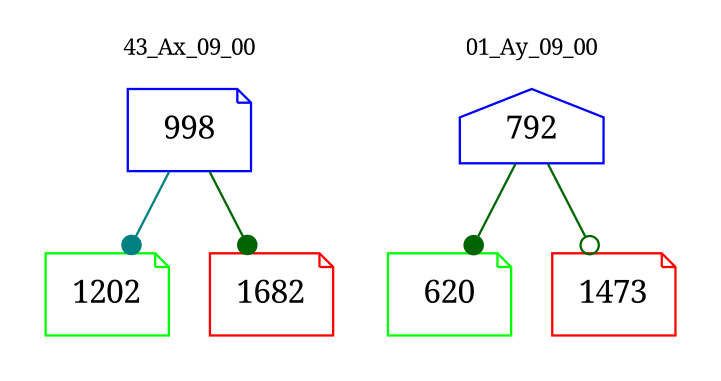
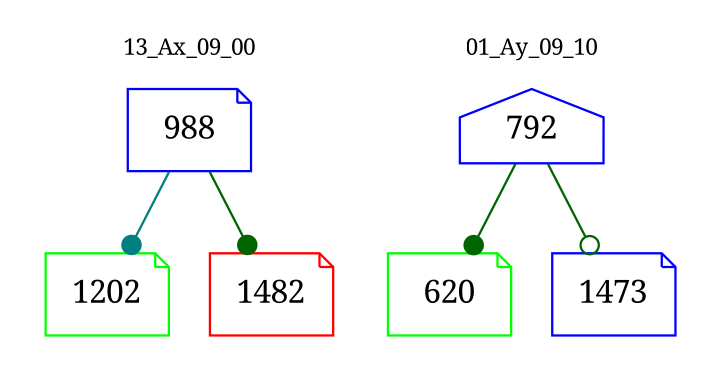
(189, 49) -> (189, 49)
(532, 49) -> (532, 49)
(189, 130) -> (189, 130)
(272, 294) -> (272, 294)
(614, 294) -> (614, 294)
